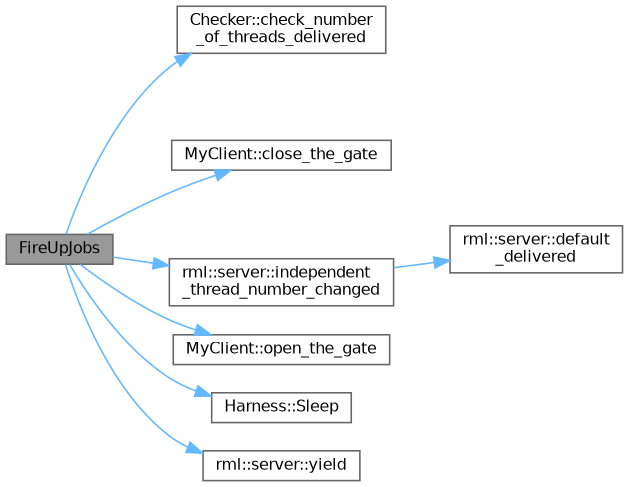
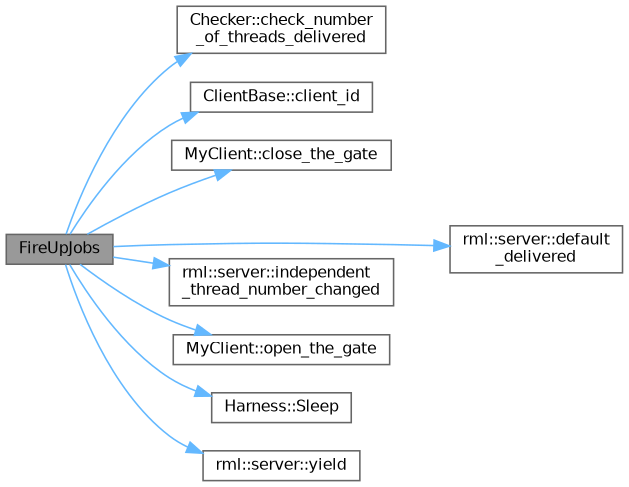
none -> (281, 97)
(414, 265) -> (274, 243)
